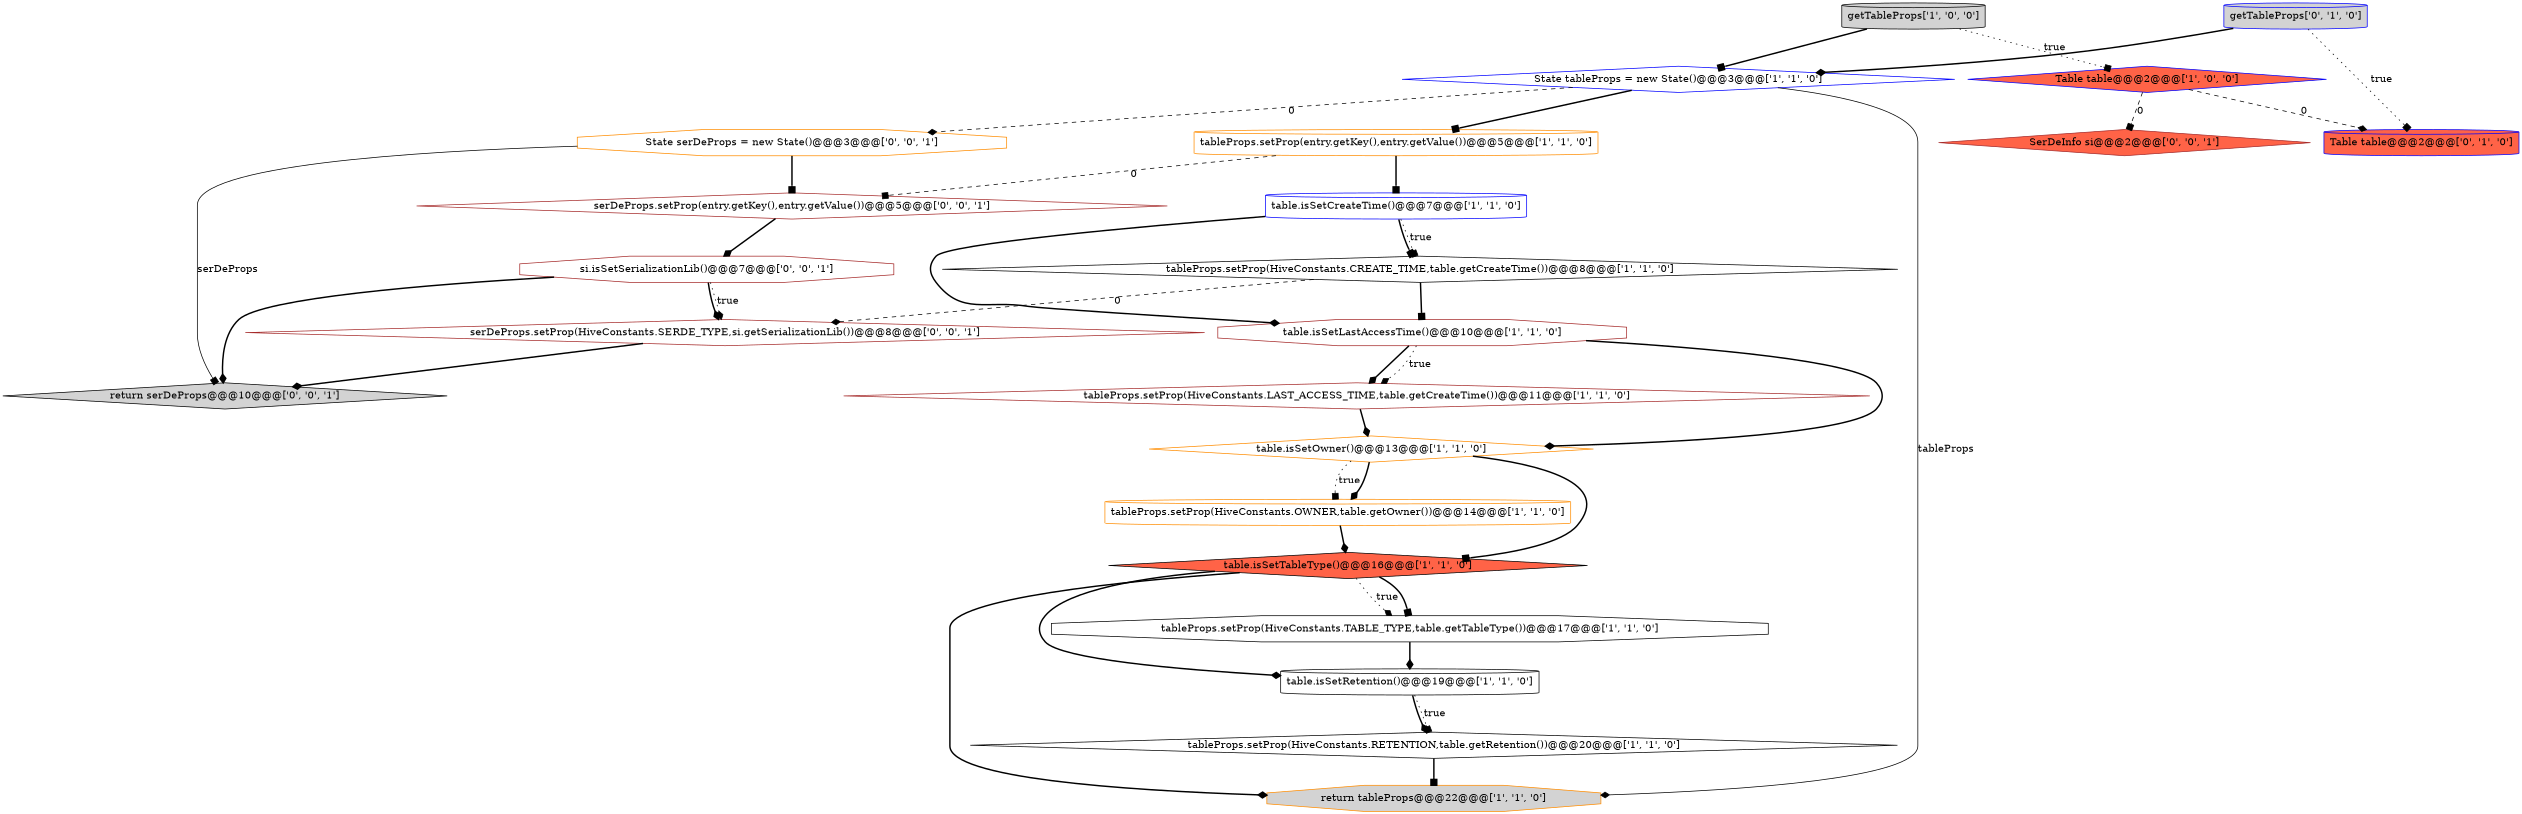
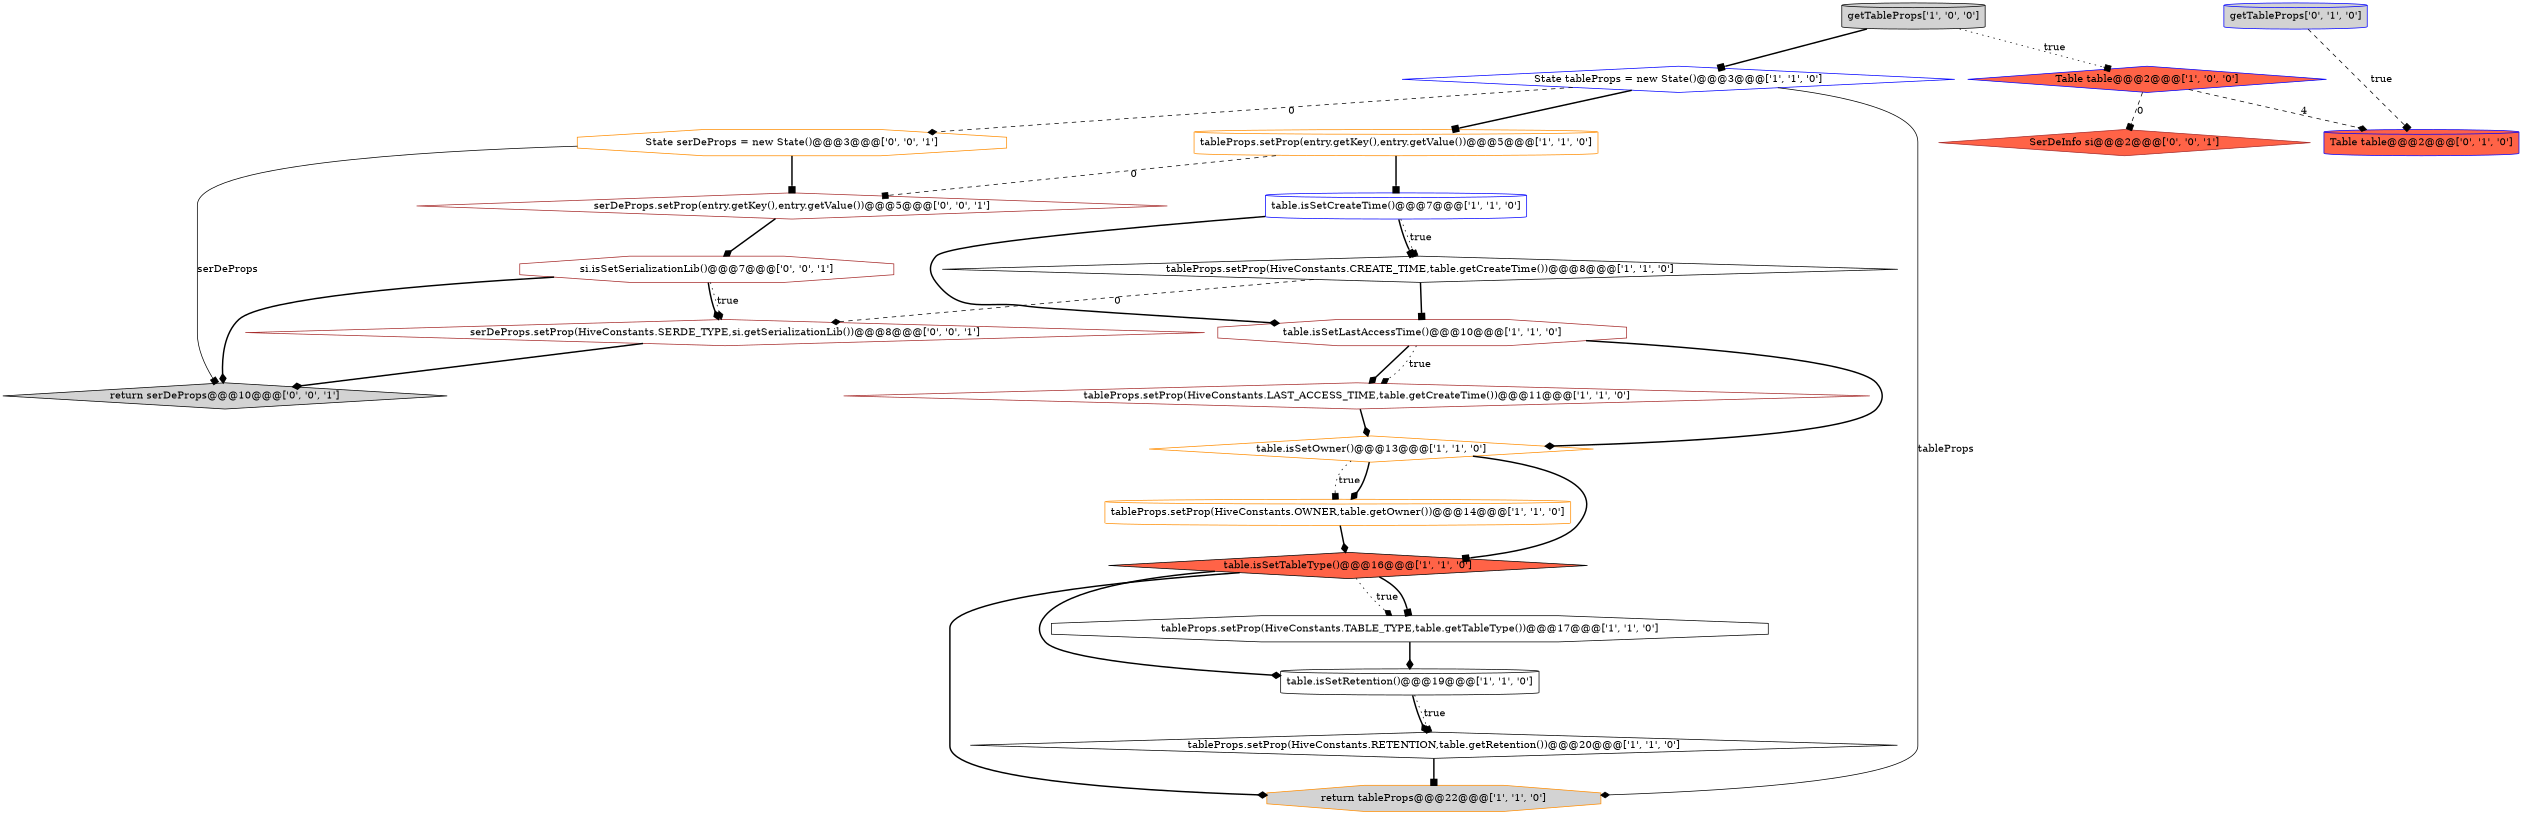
(2030, 57) -> none
(2356, 77) -> (2356, 77)
(2304, 111) -> (2304, 111)
